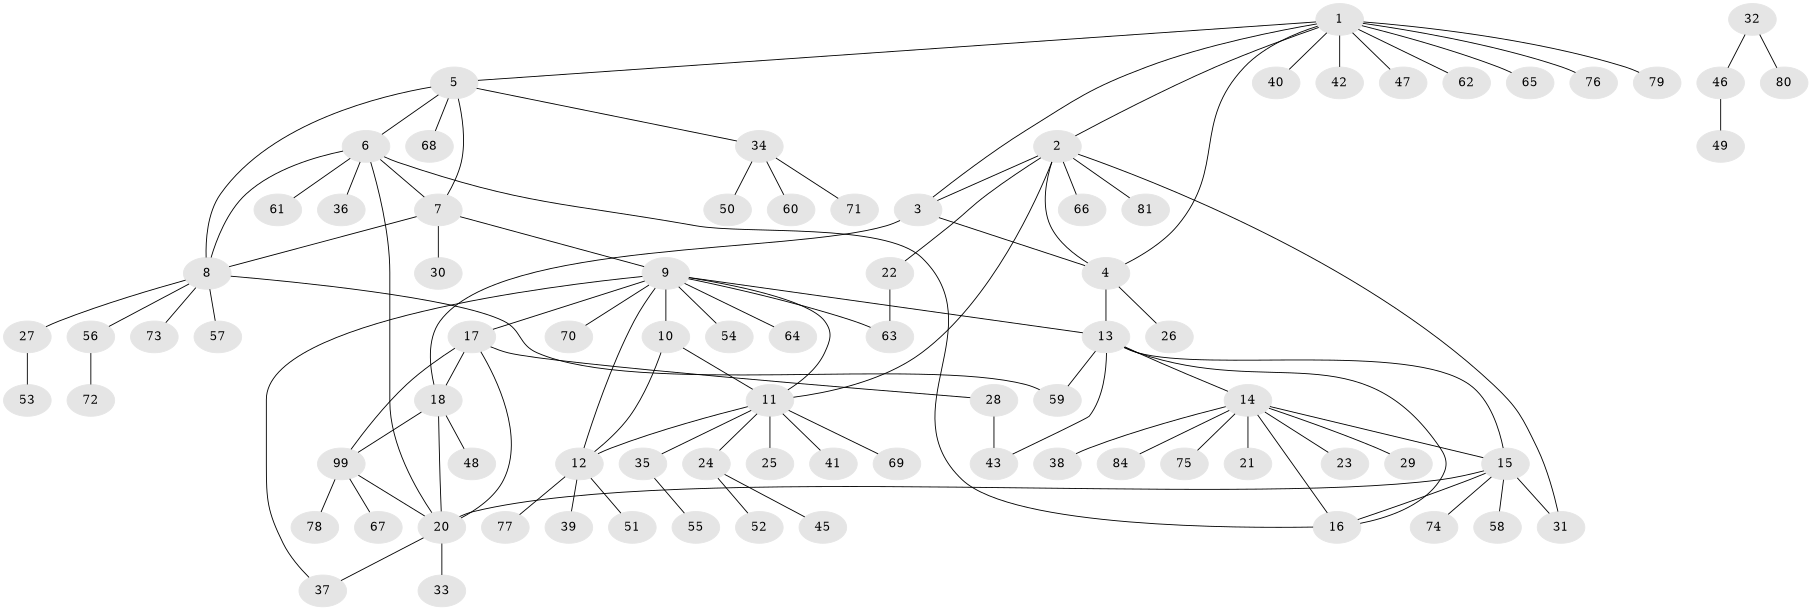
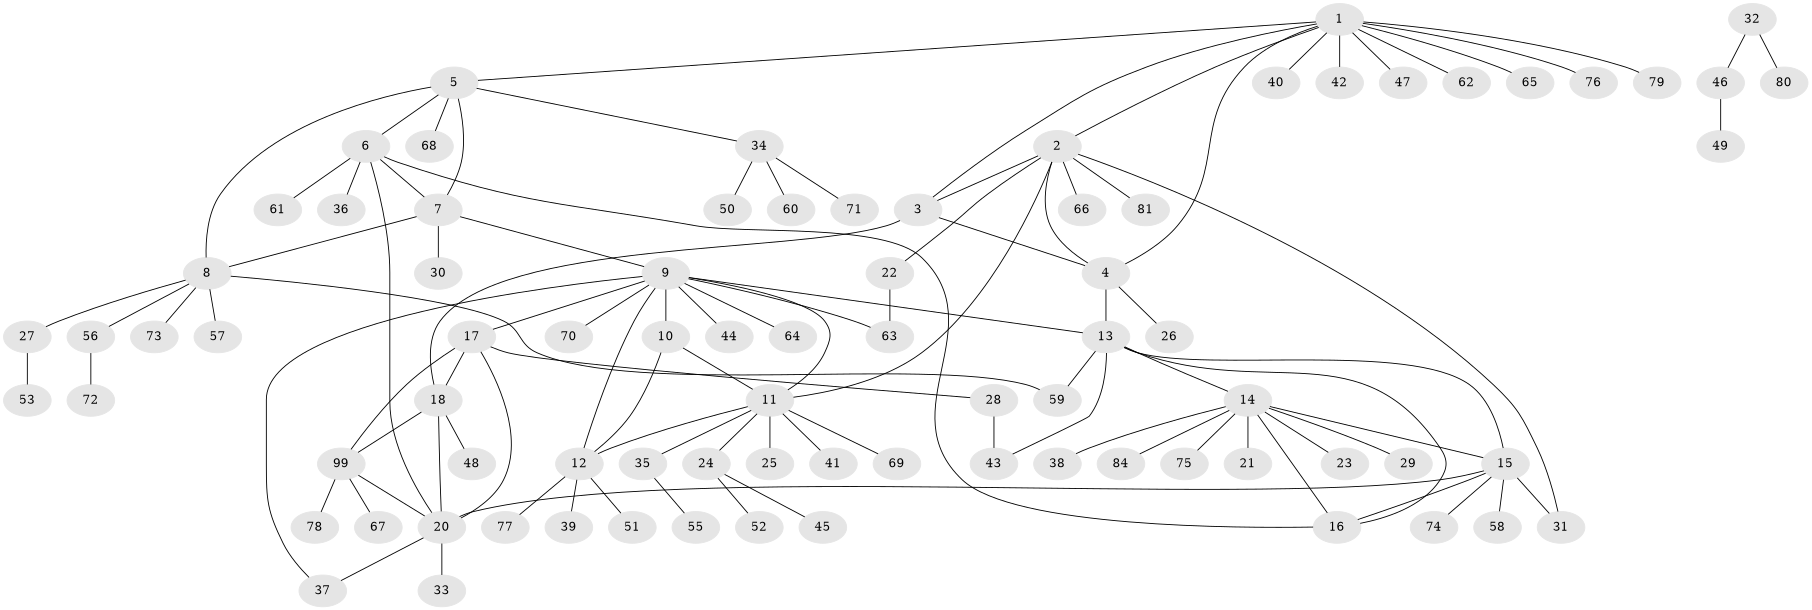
(259, 184) -> none
(729, 337) -> (729, 337)
